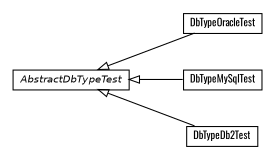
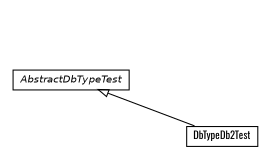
(222, 23) -> none
(222, 79) -> none
